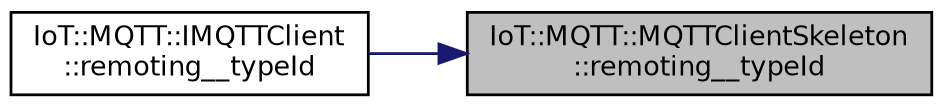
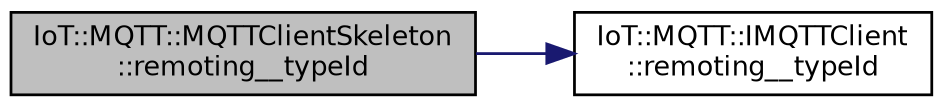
(404, 54) -> (511, 54)
